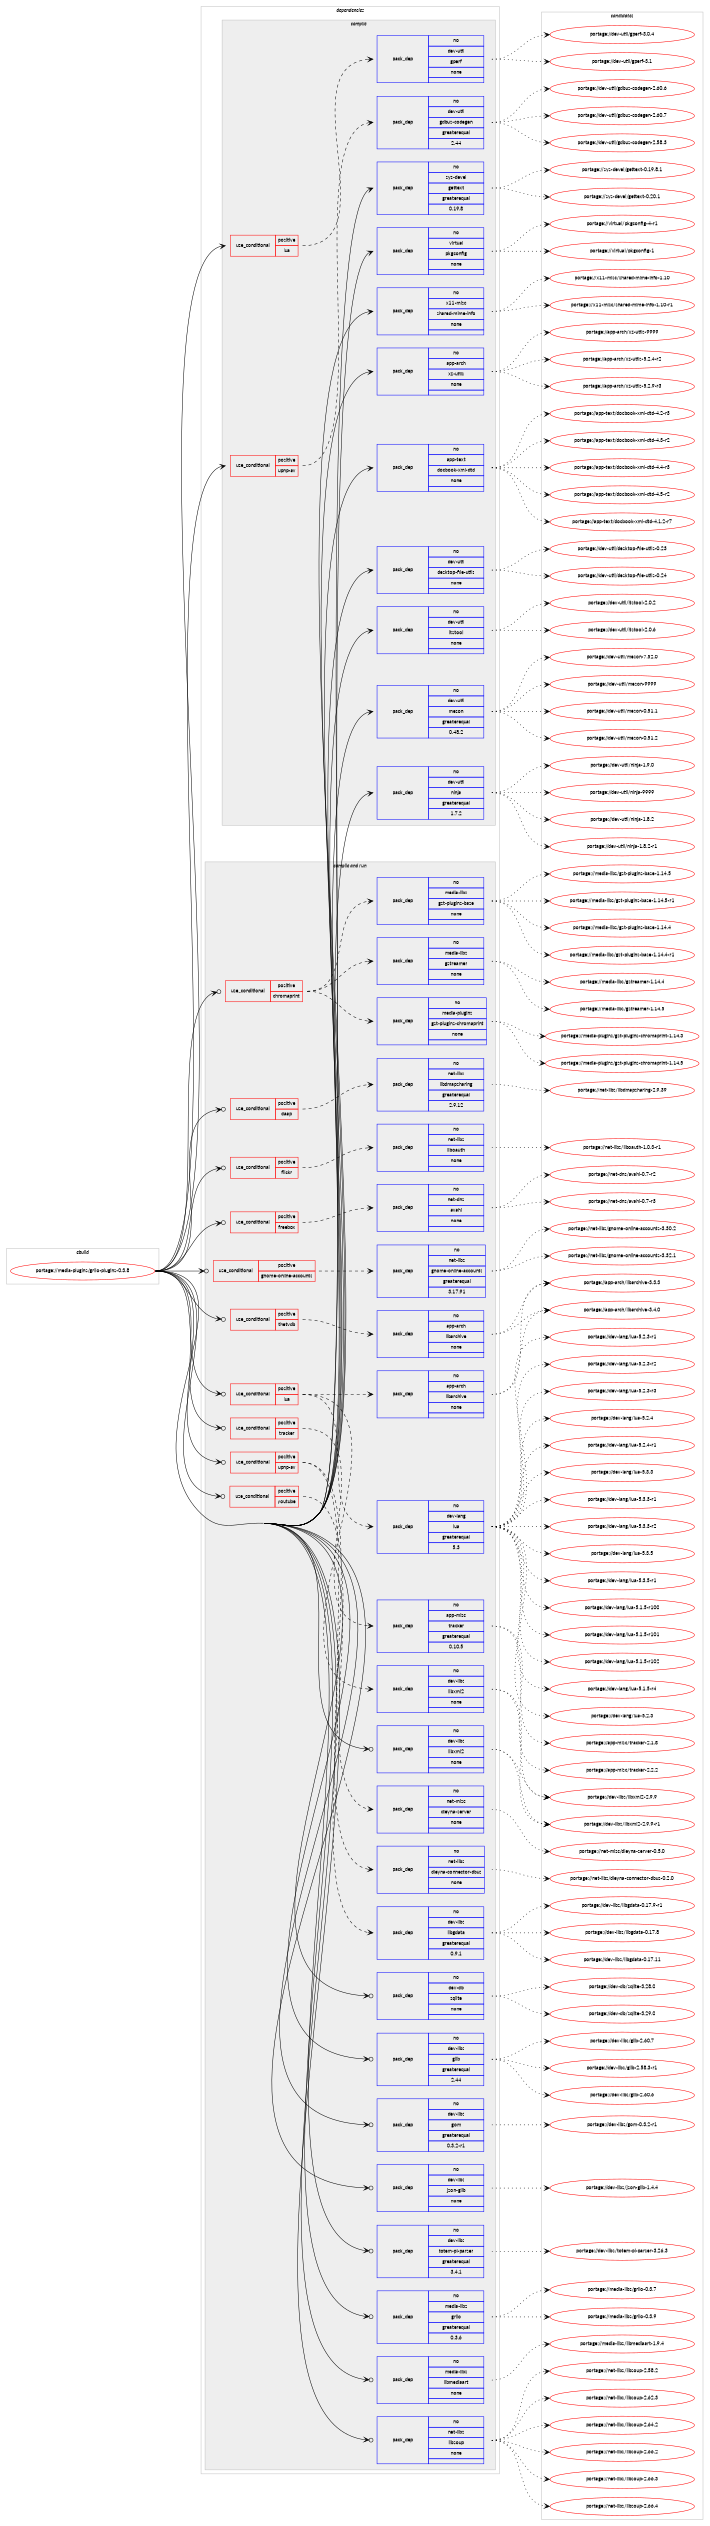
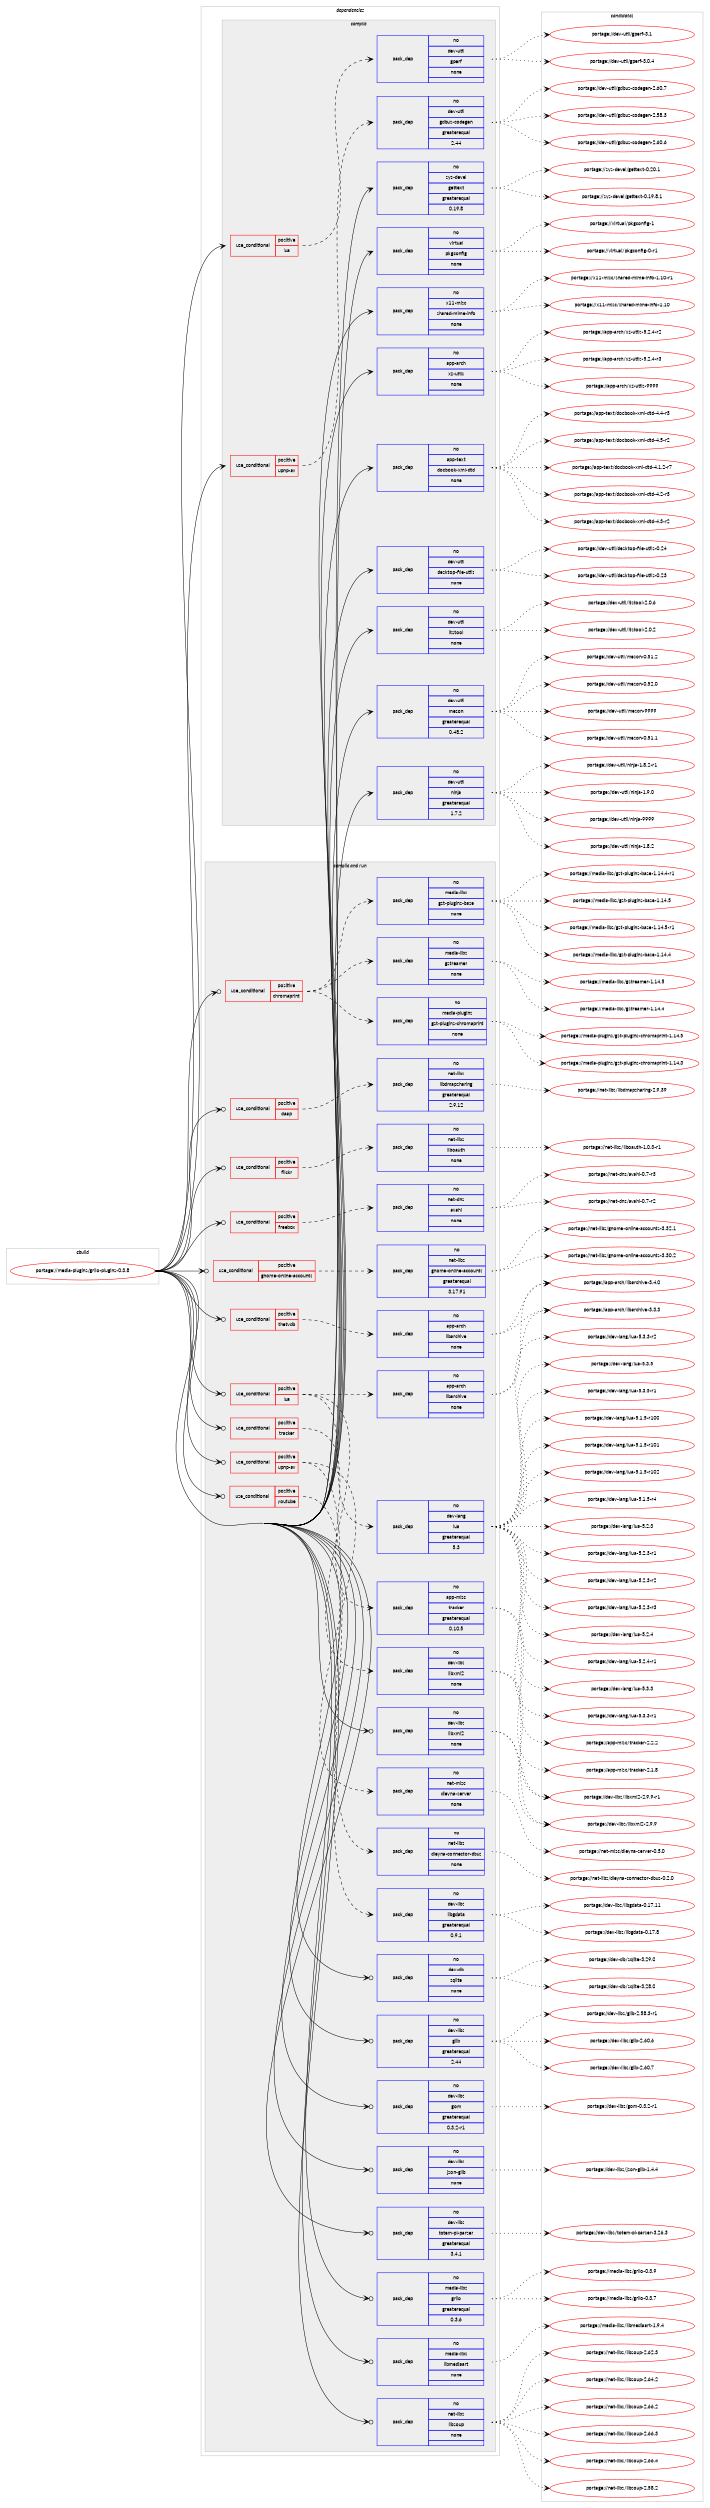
(622, 224) -> (622, 251)
(622, 387) -> (622, 359)
(622, 657) -> (622, 684)
(622, 1906) -> none
